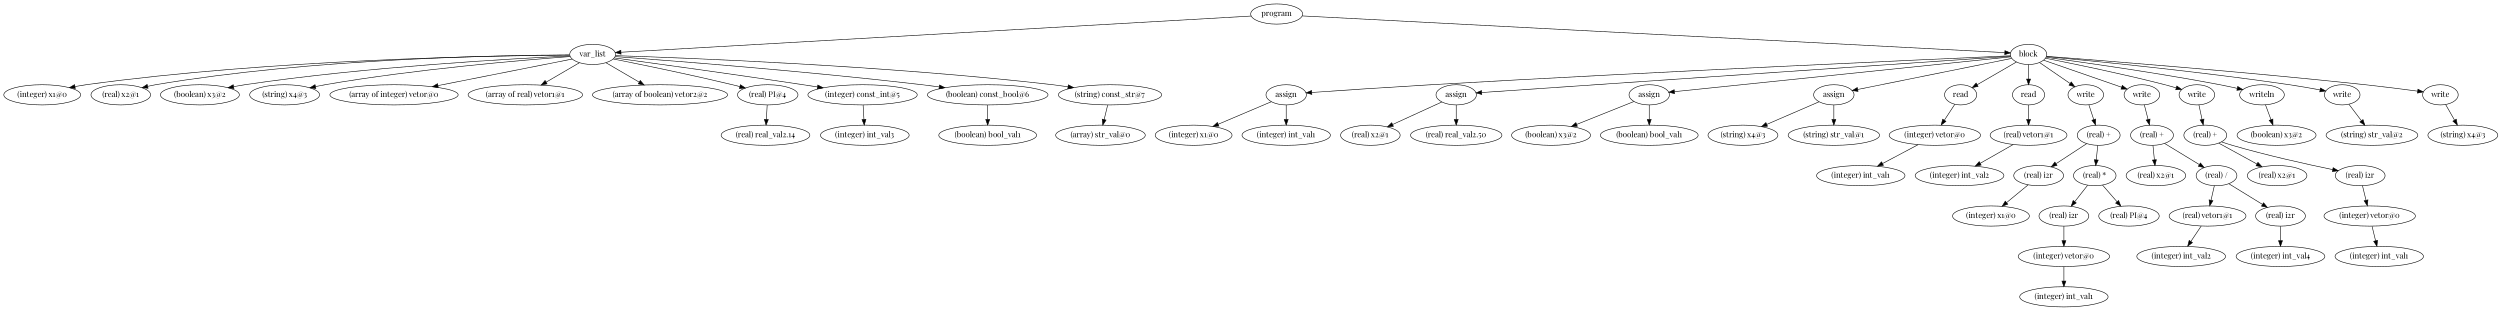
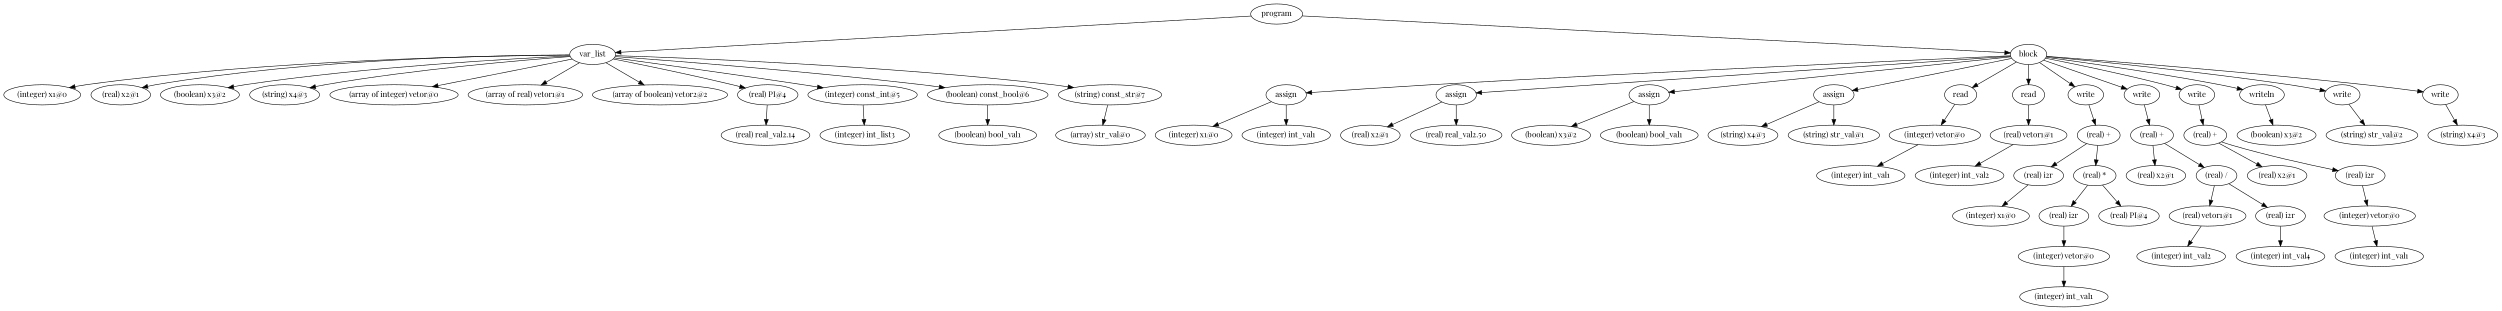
(865, 135) -> (865, 135)
